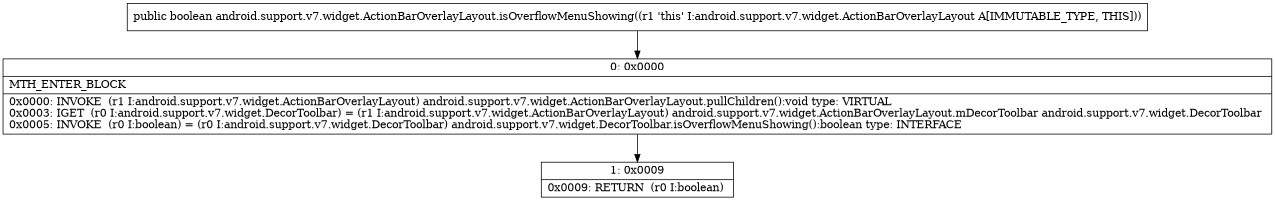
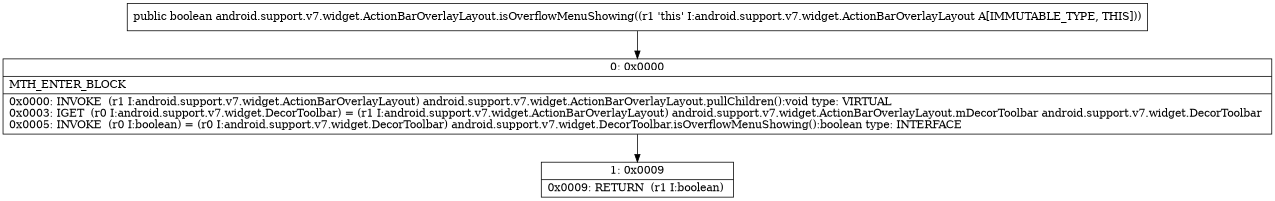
(637, 188) -> (637, 188)
